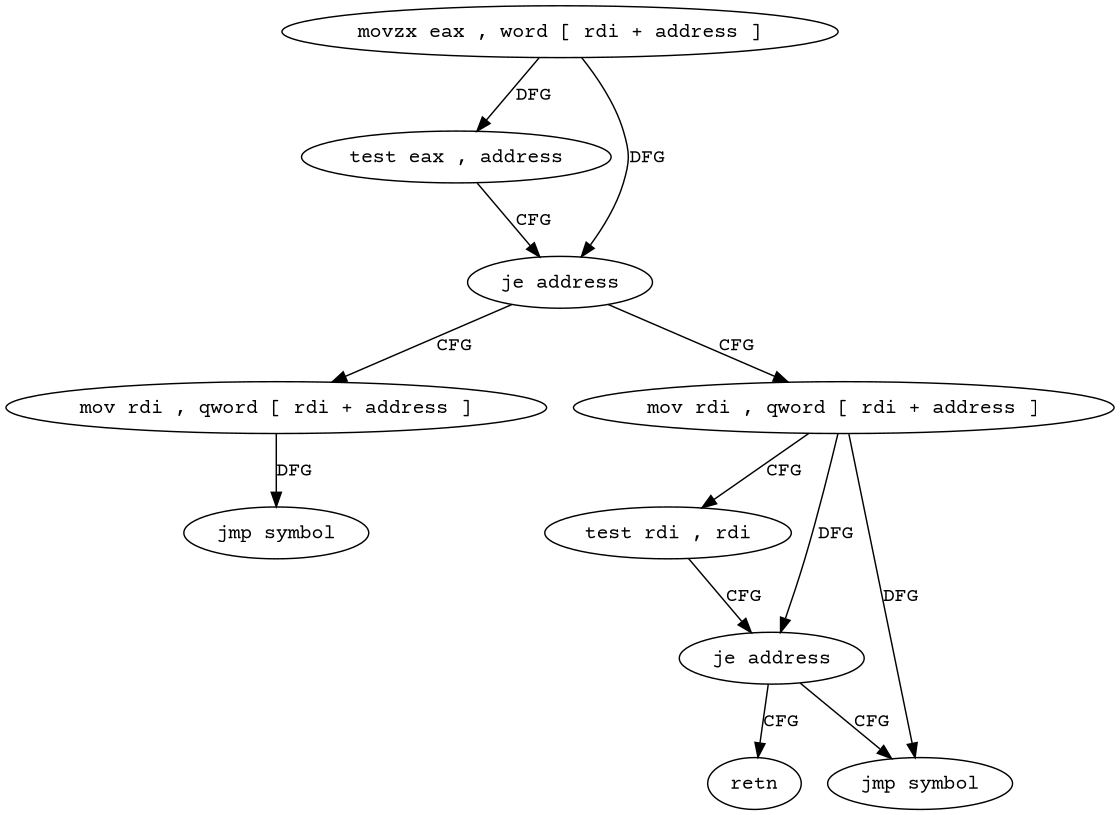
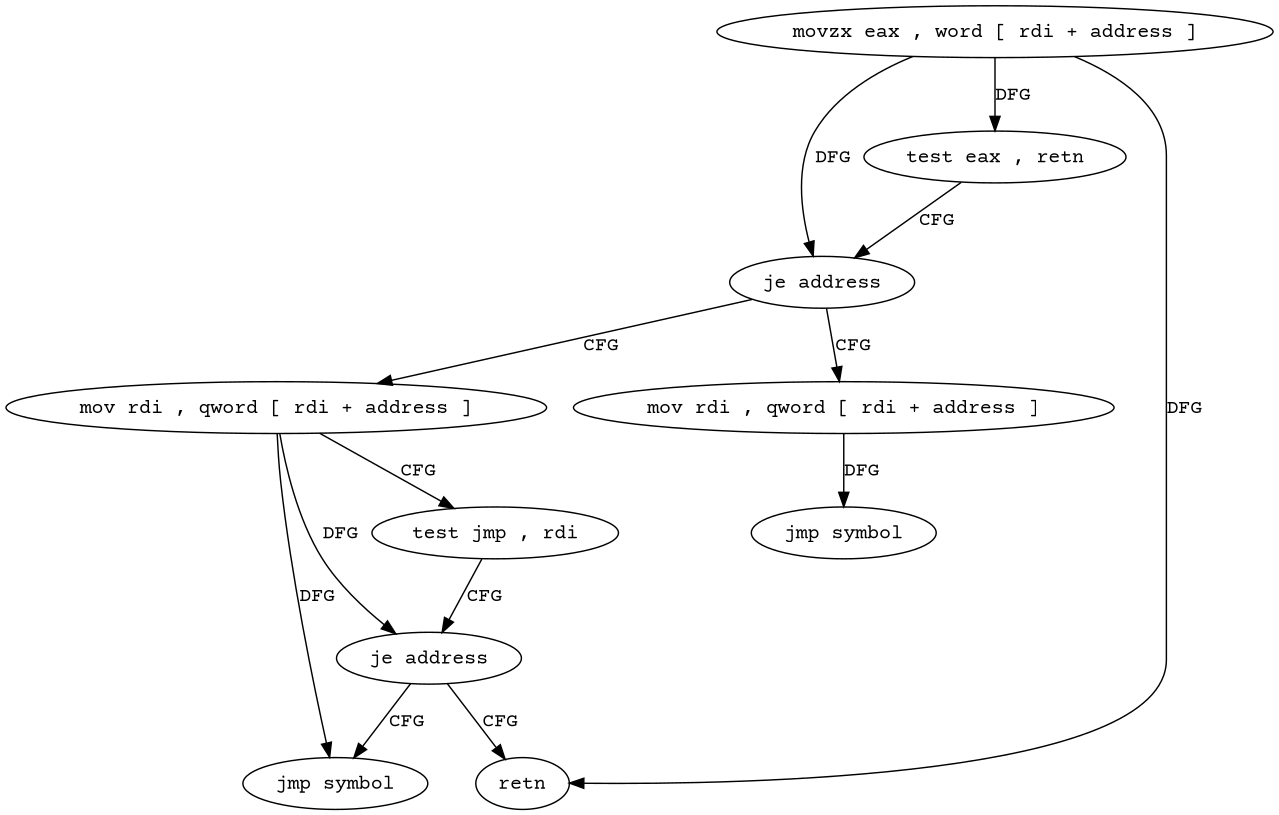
(456, 157) -> (995, 157)
(668, 533) -> (495, 533)
none -> (1166, 646)
